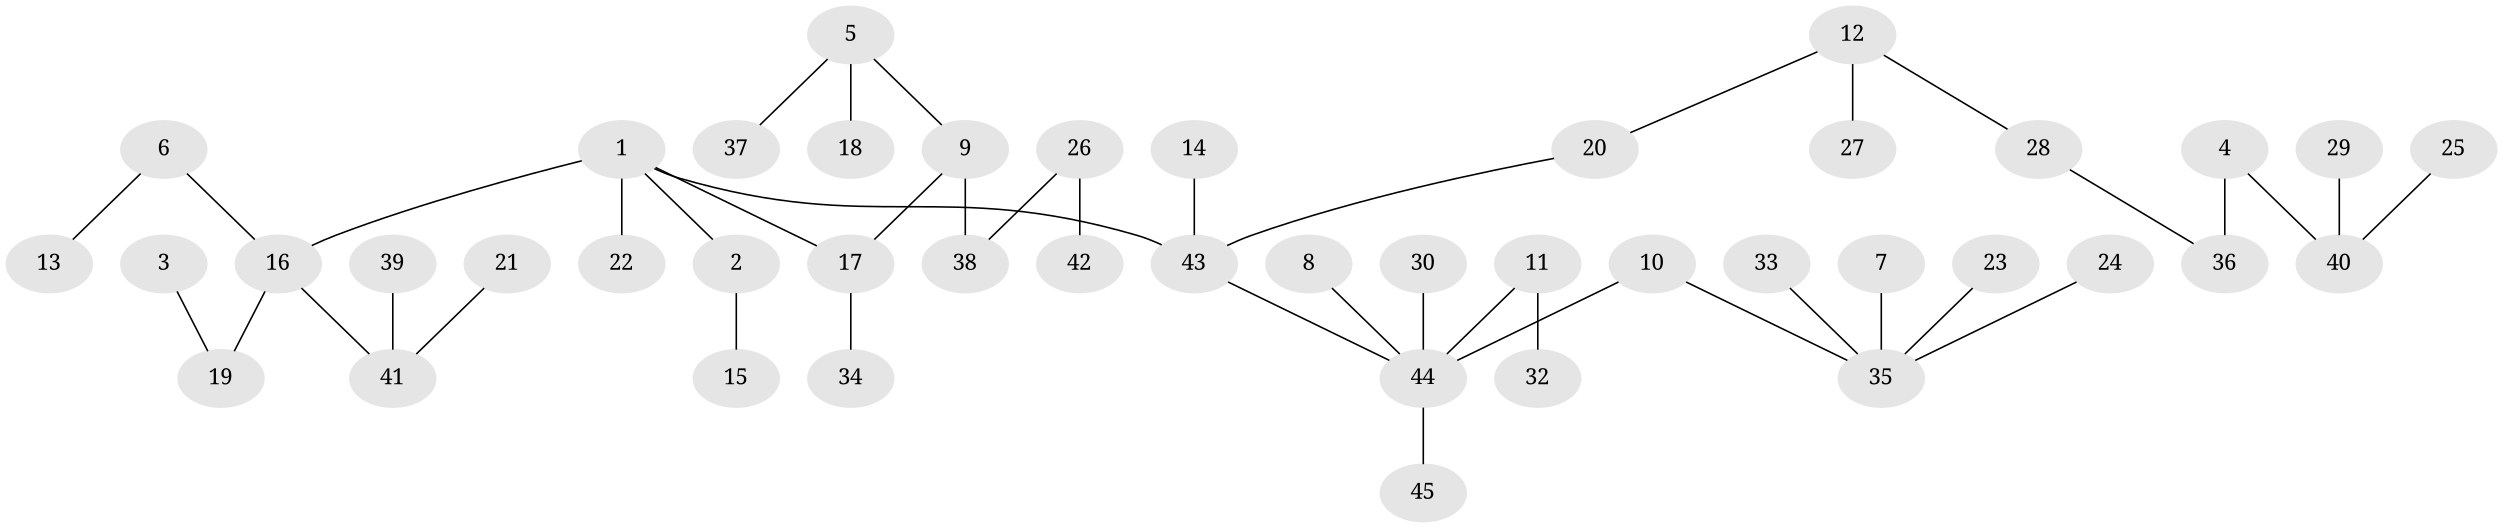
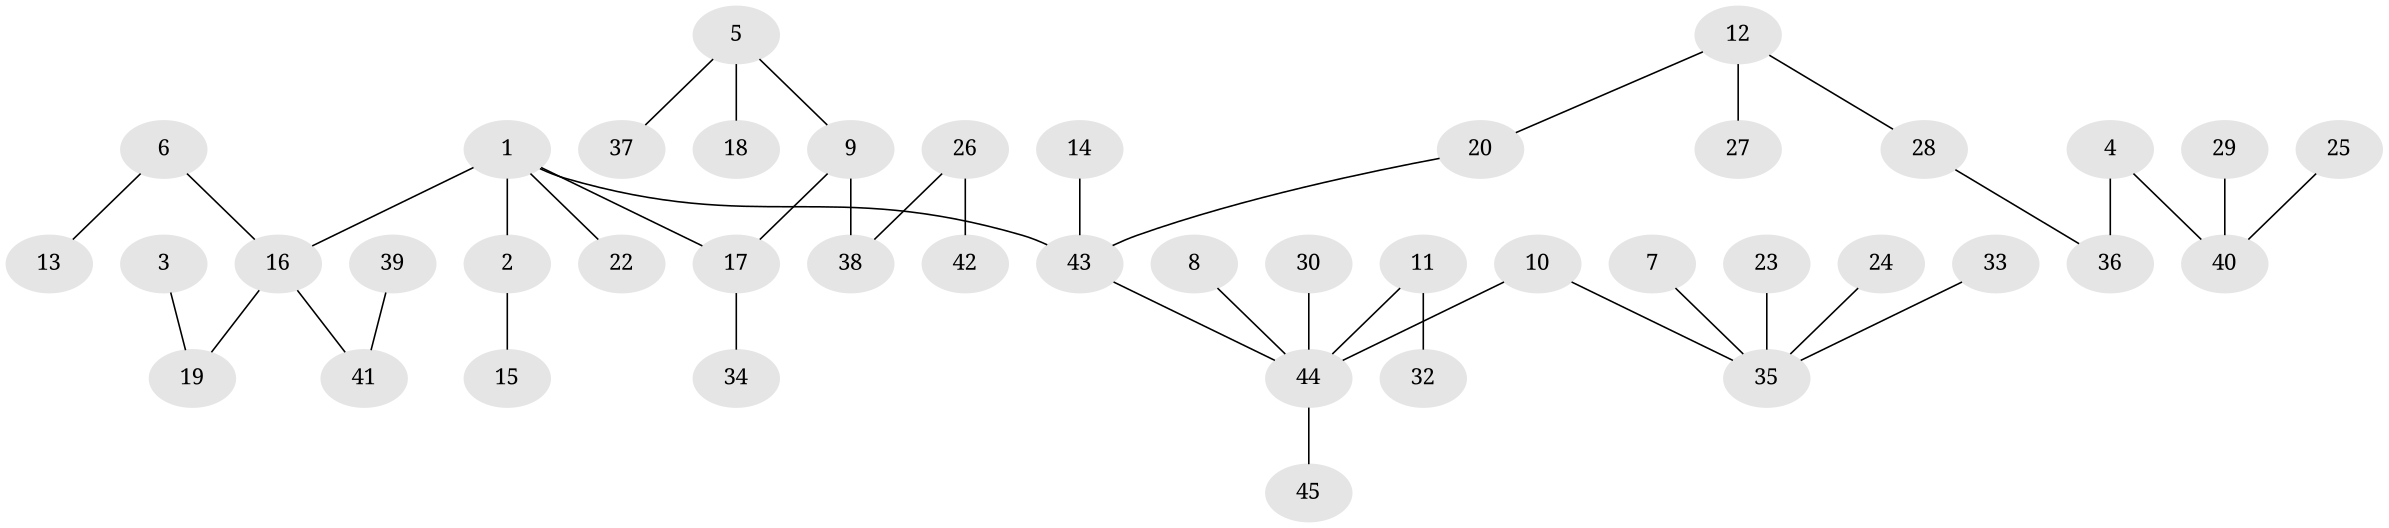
(507, 264) -> none
